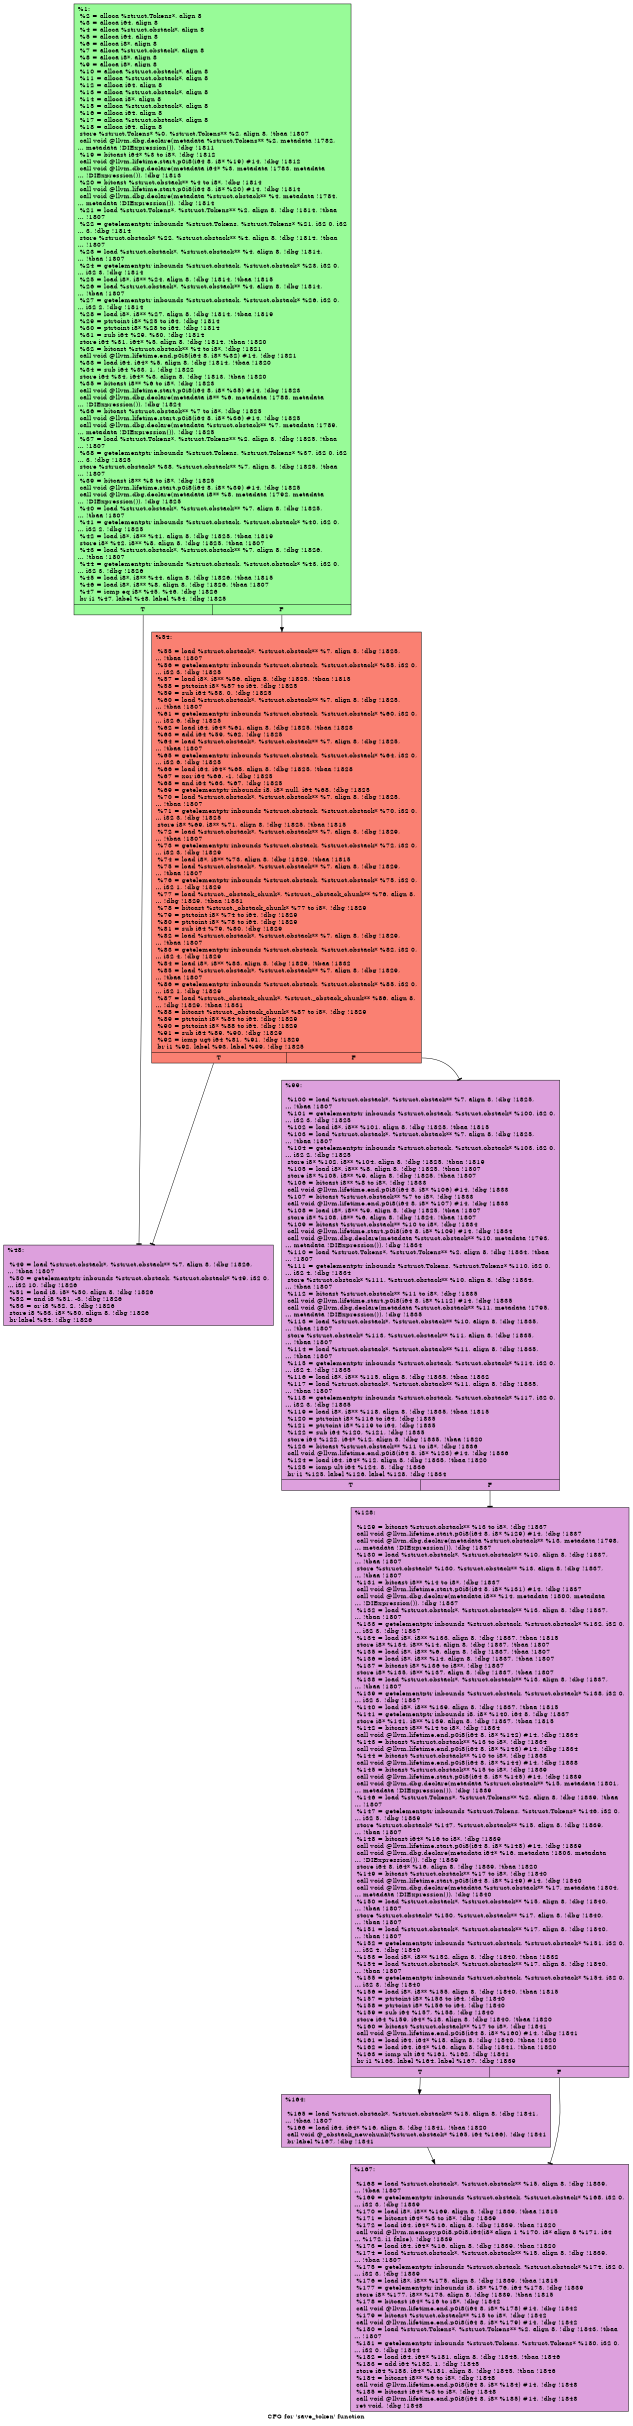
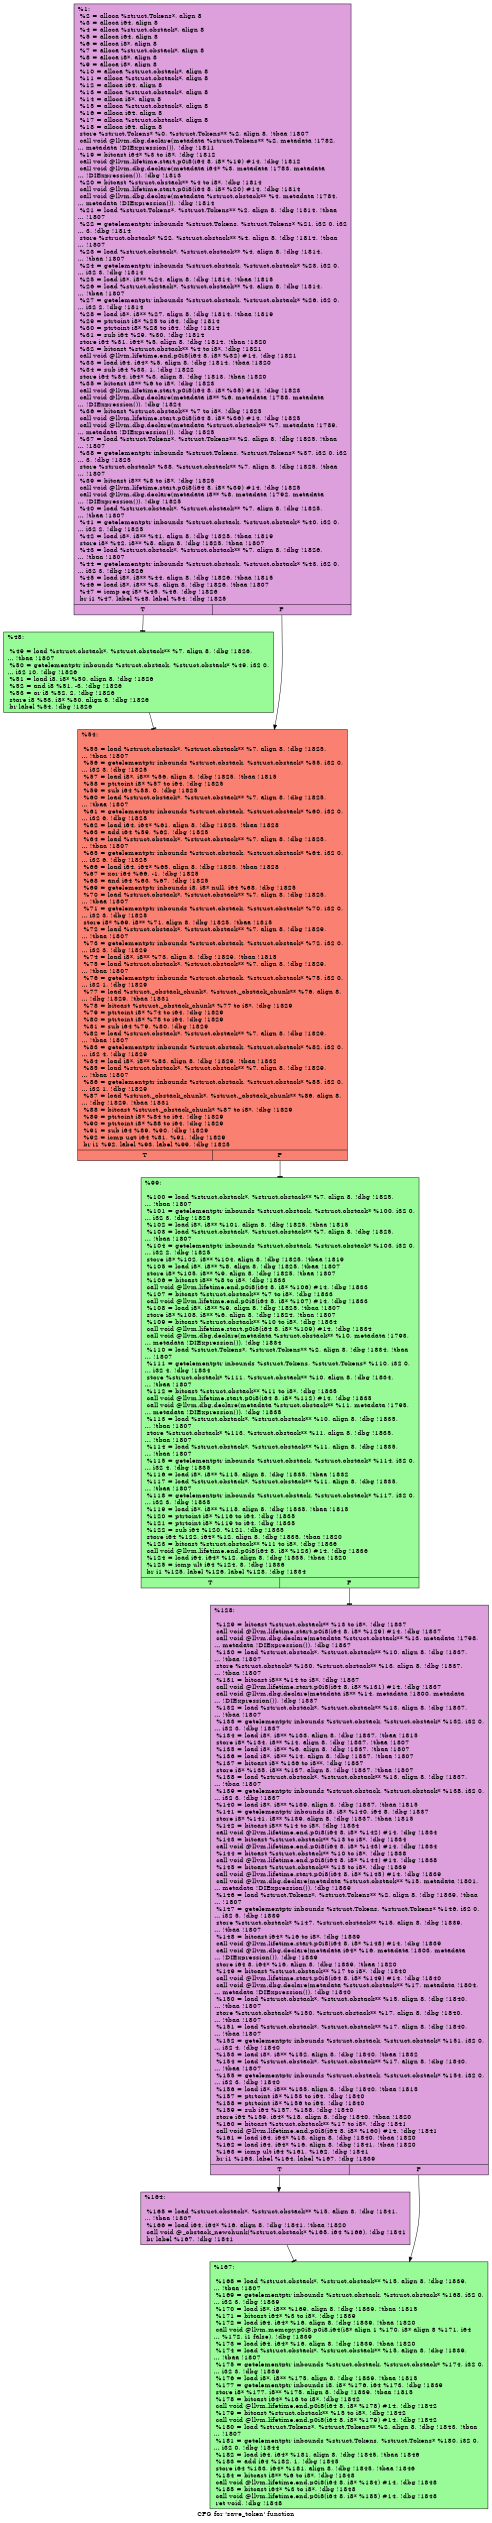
(213, 309) -> (213, 309)
(183, 1153) -> (151, 720)
(139, 1285) -> (139, 672)
(421, 1285) -> (280, 1383)
(560, 2120) -> (419, 2217)
(430, 2154) -> (290, 2252)
(490, 2288) -> (349, 2385)
